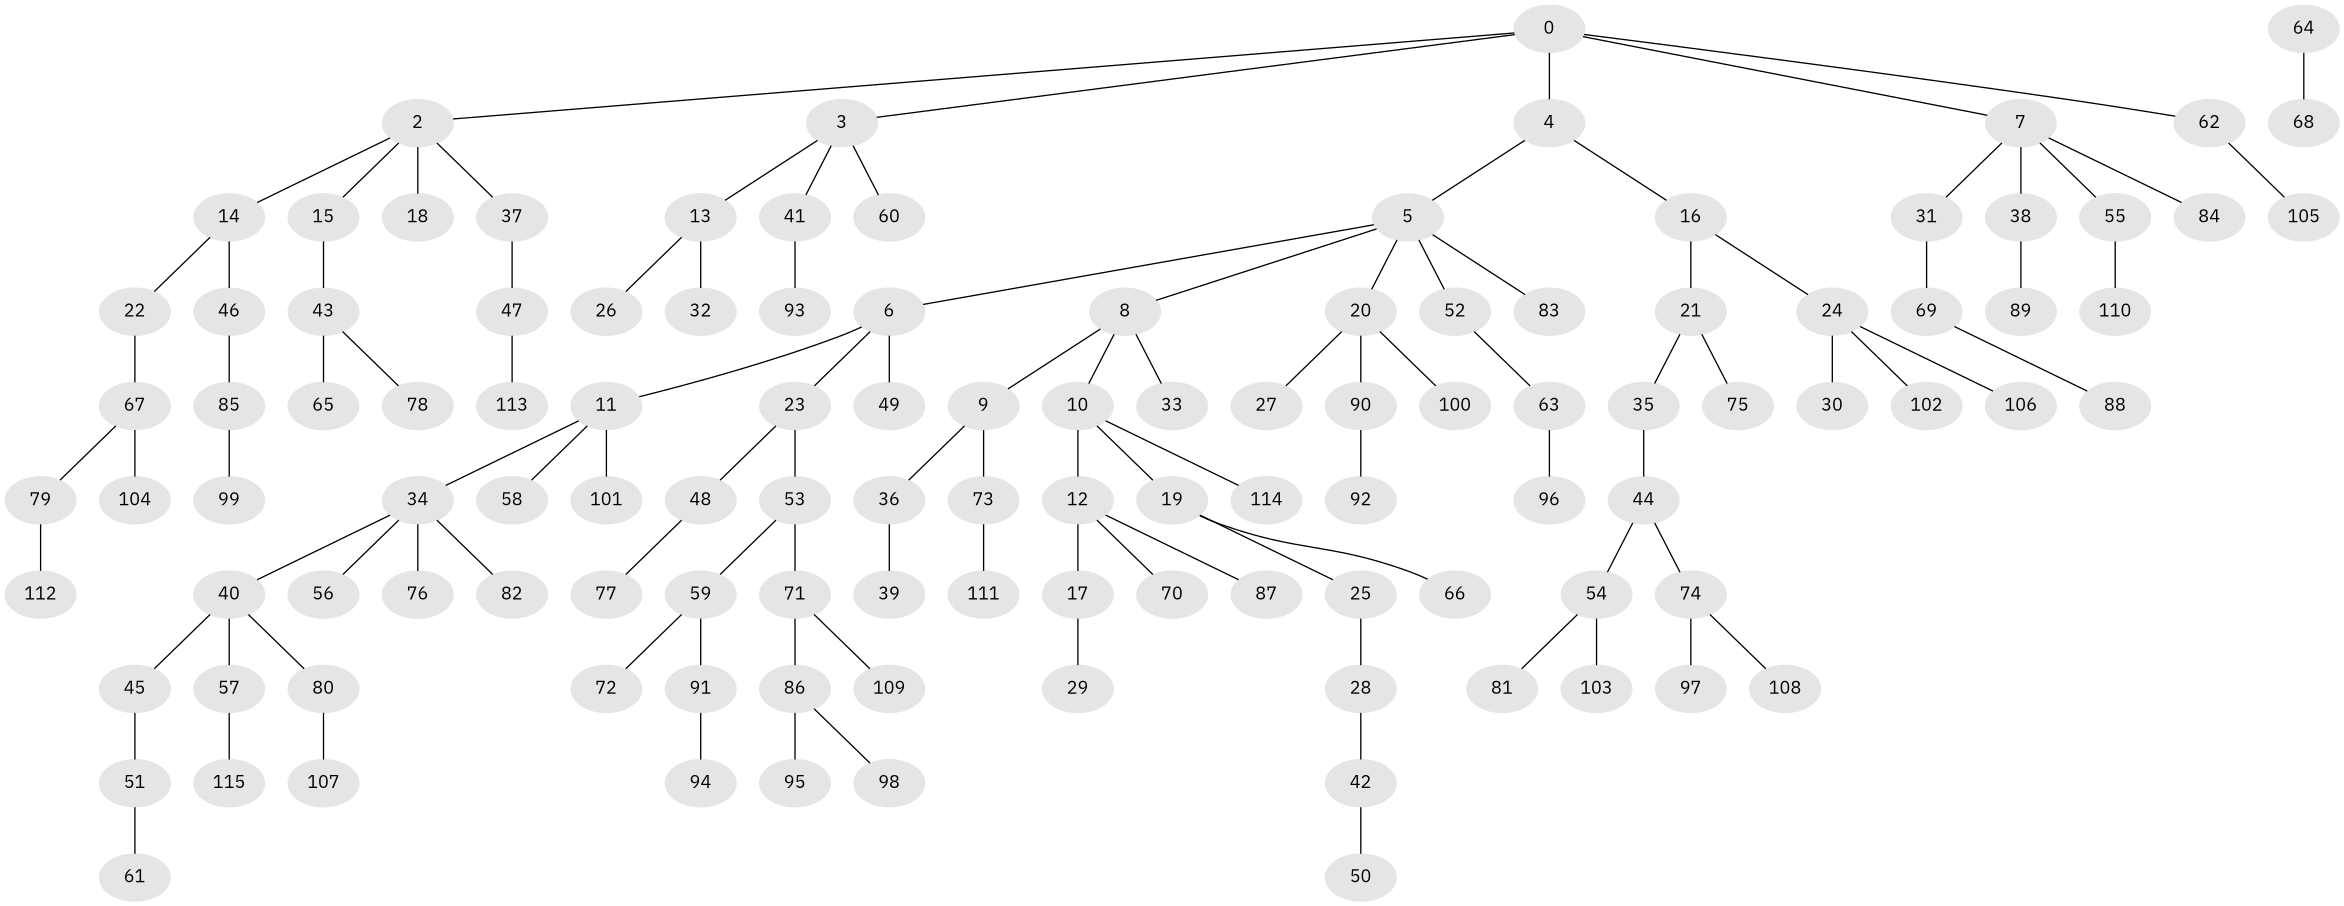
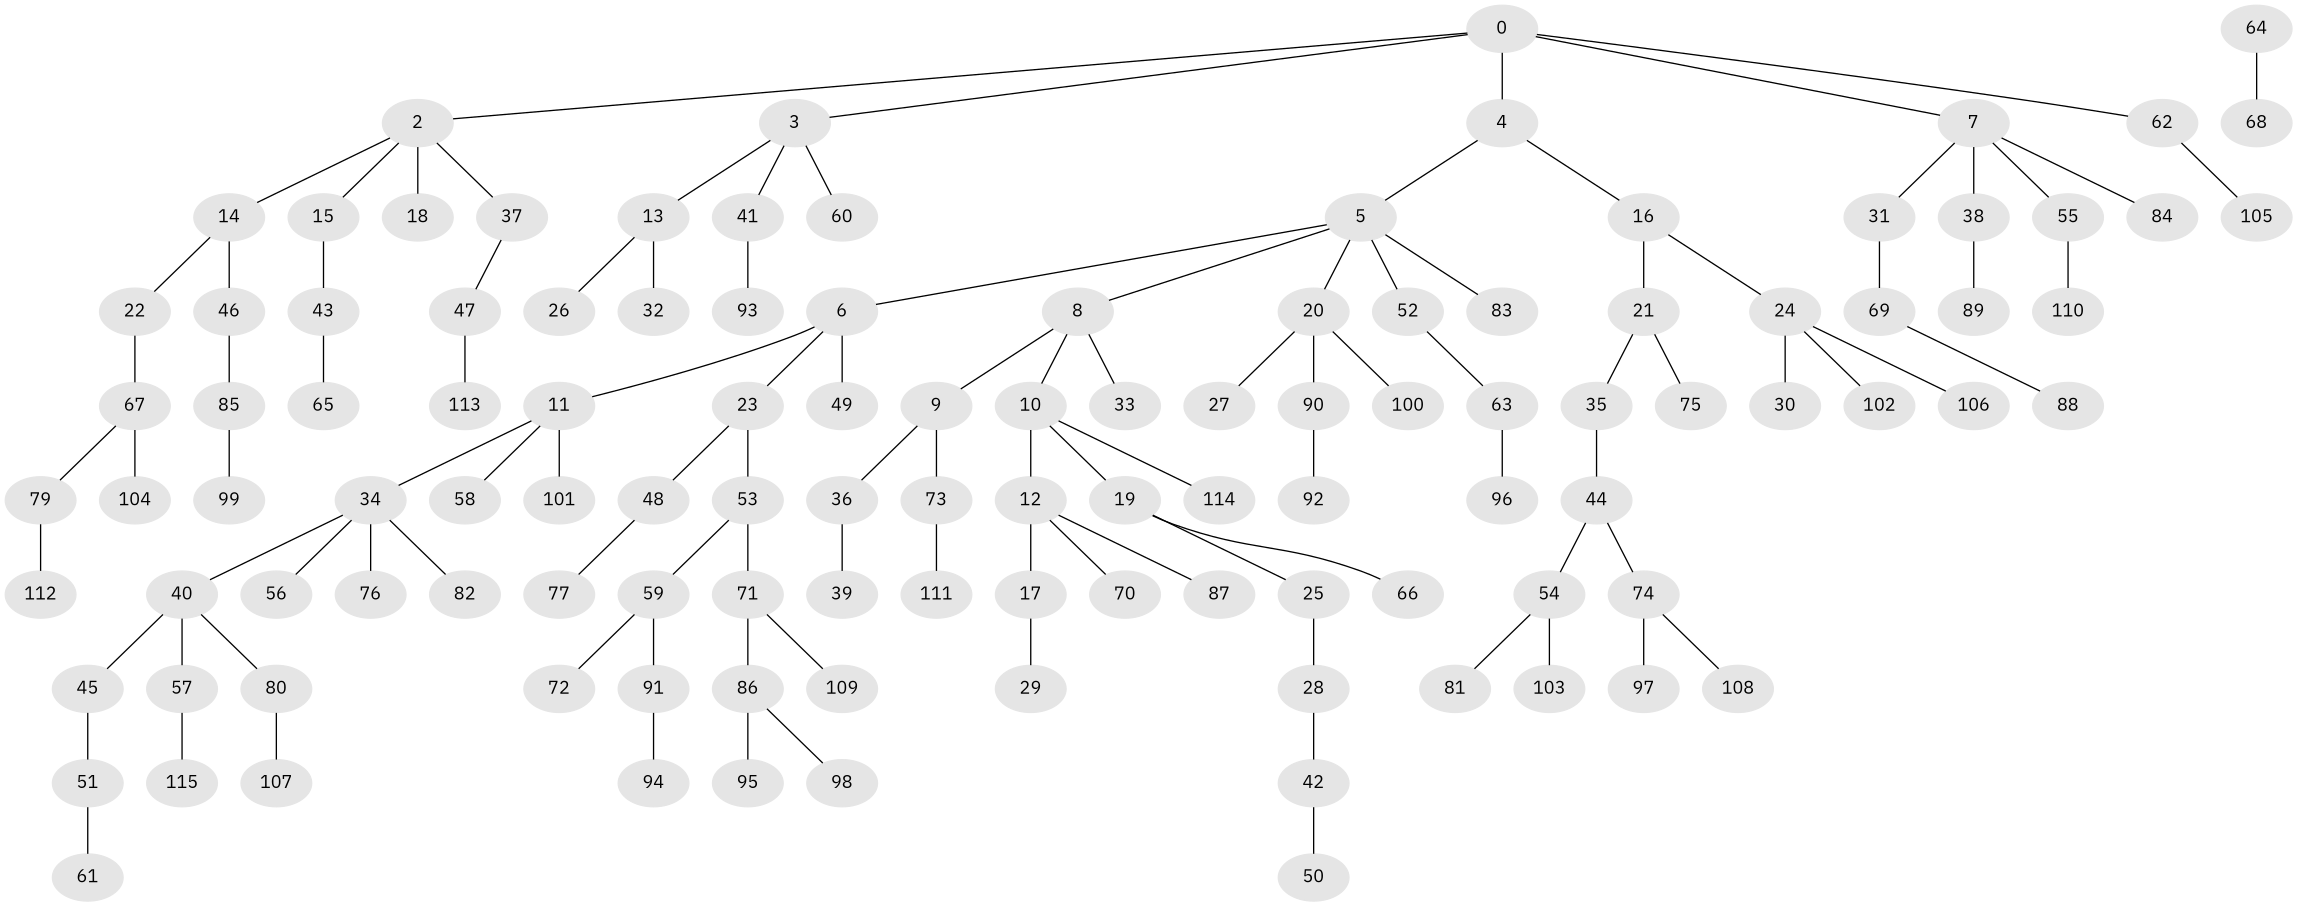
(418, 406) -> none
